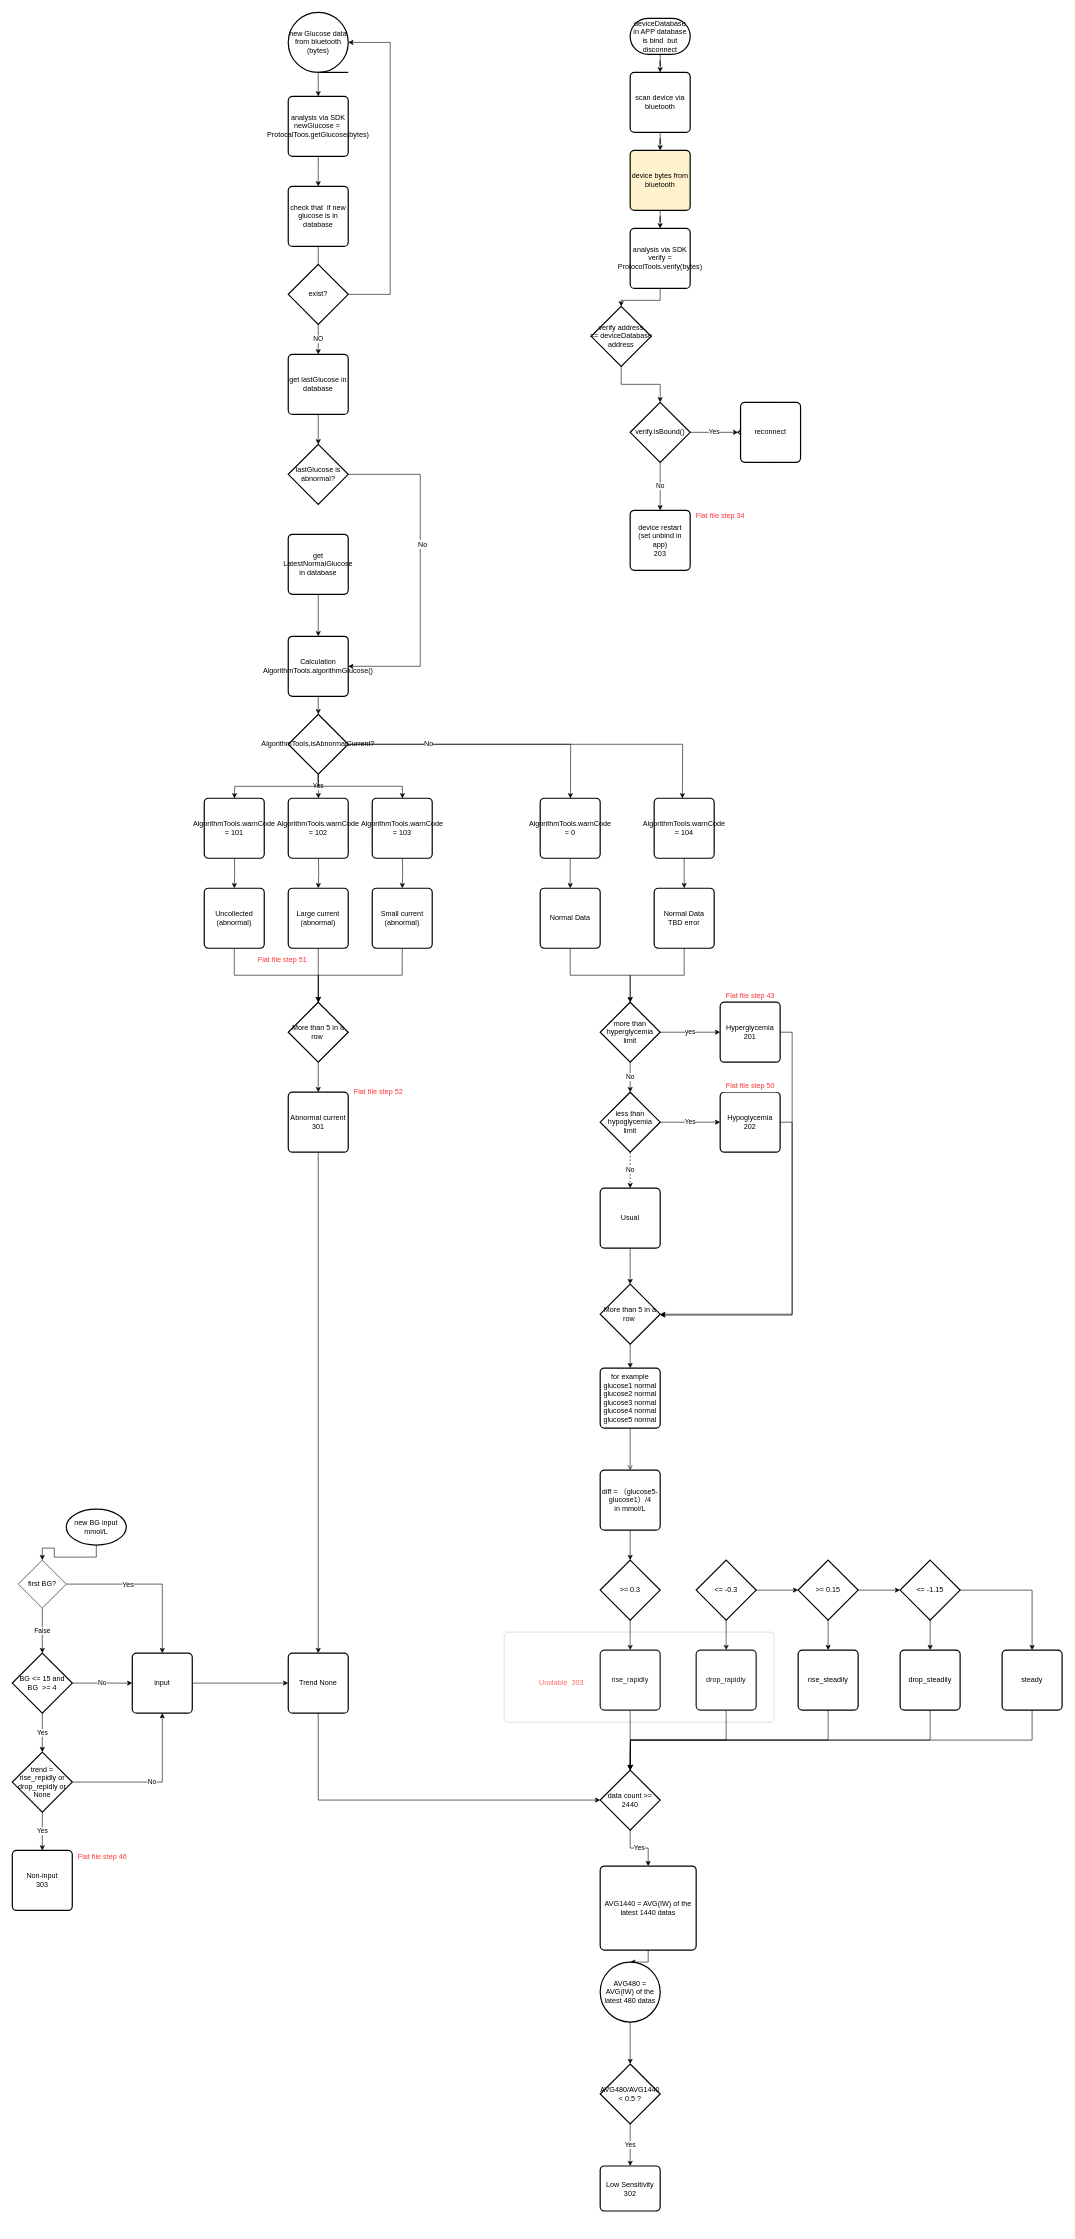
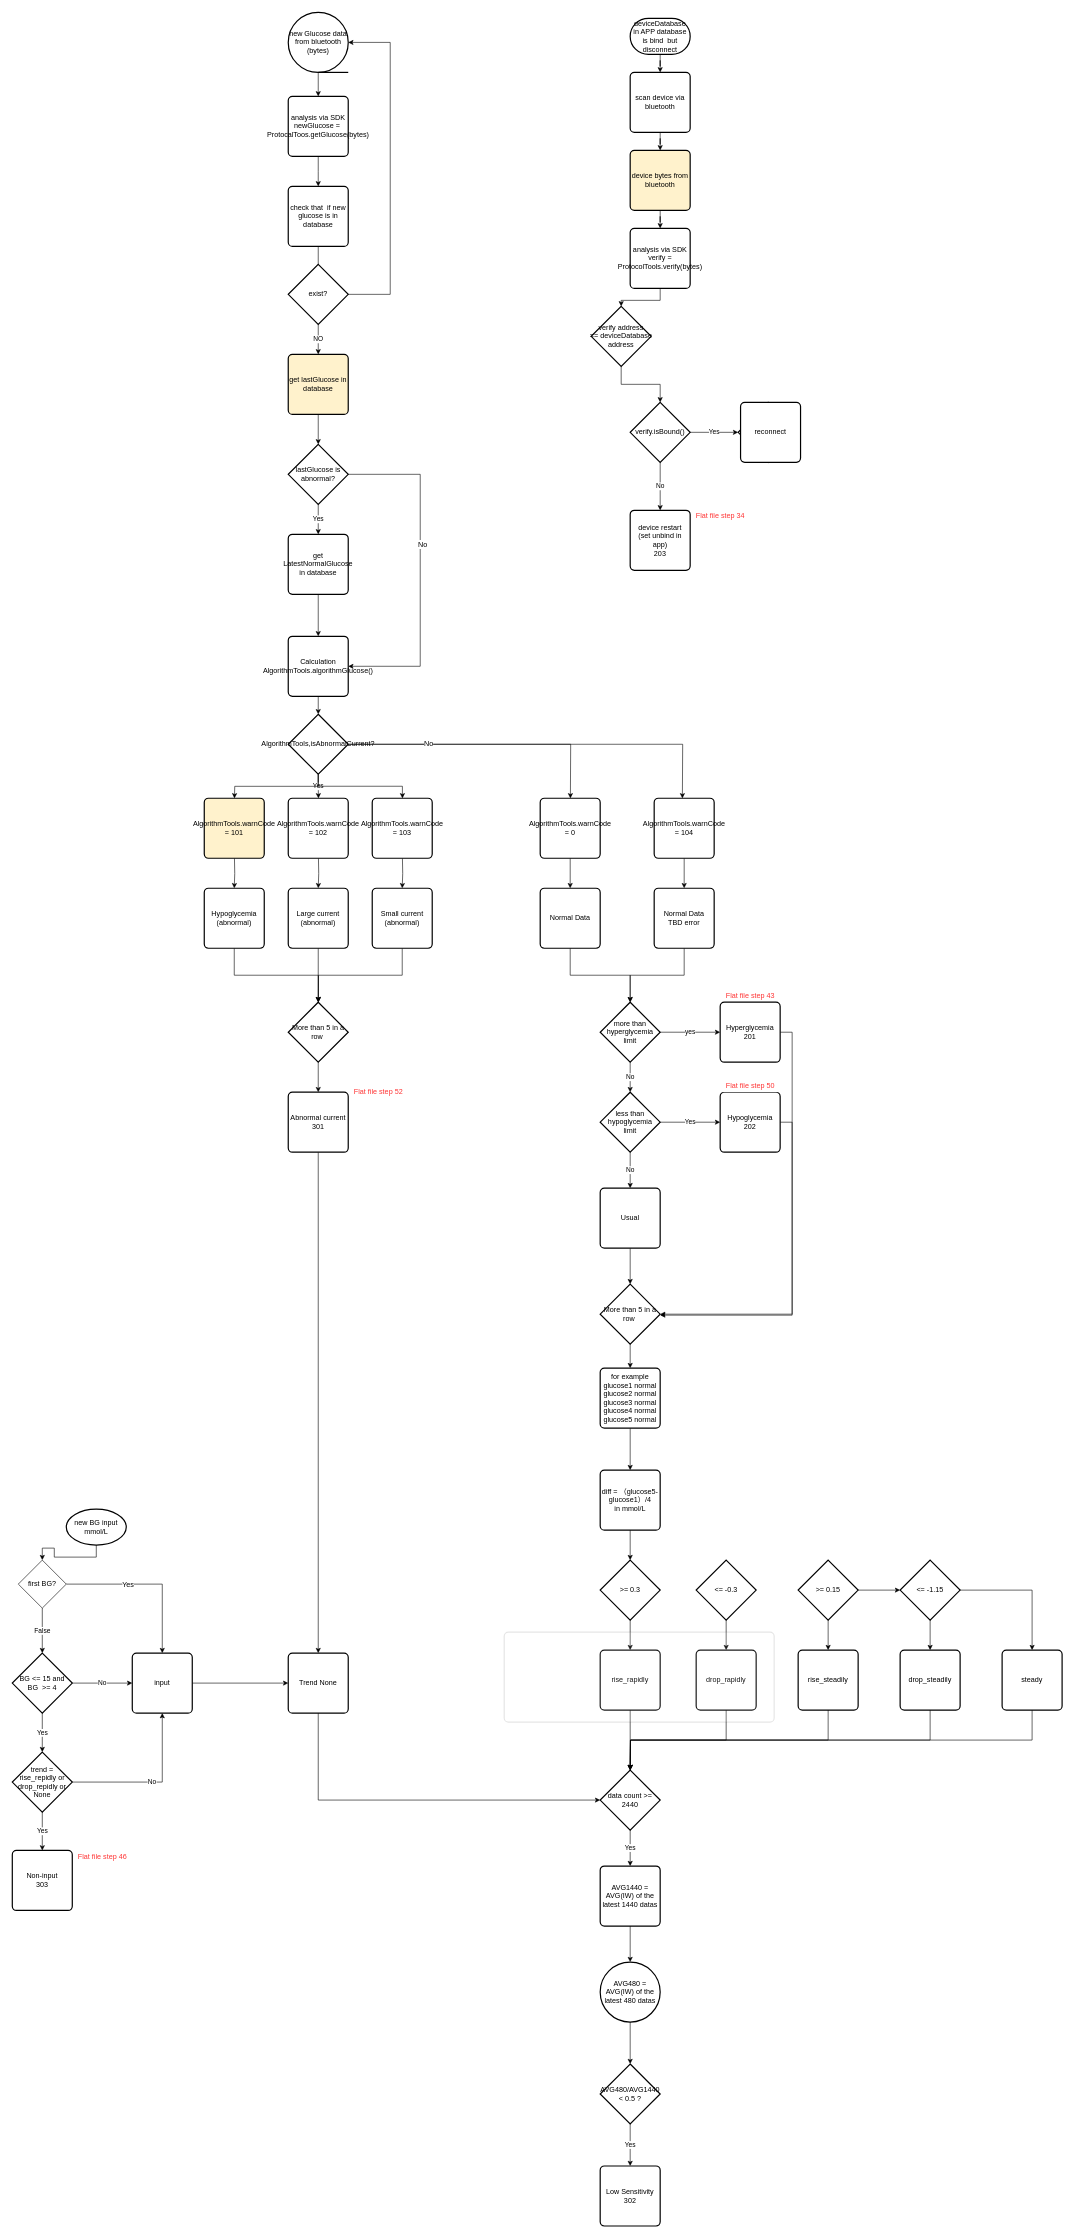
(318, 384) -> (318, 384)
none -> (318, 522)
(234, 828) -> (234, 828)
(234, 918) -> (234, 918)
(282, 960) -> none
(630, 1167) -> (630, 1167)
(630, 1466) -> (630, 1464)
(792, 1590) -> none
(561, 1683) -> none
(648, 1908) -> (630, 1896)
(630, 2189) -> (630, 2196)
